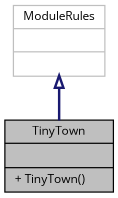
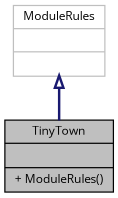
(50, 179) -> (59, 179)
